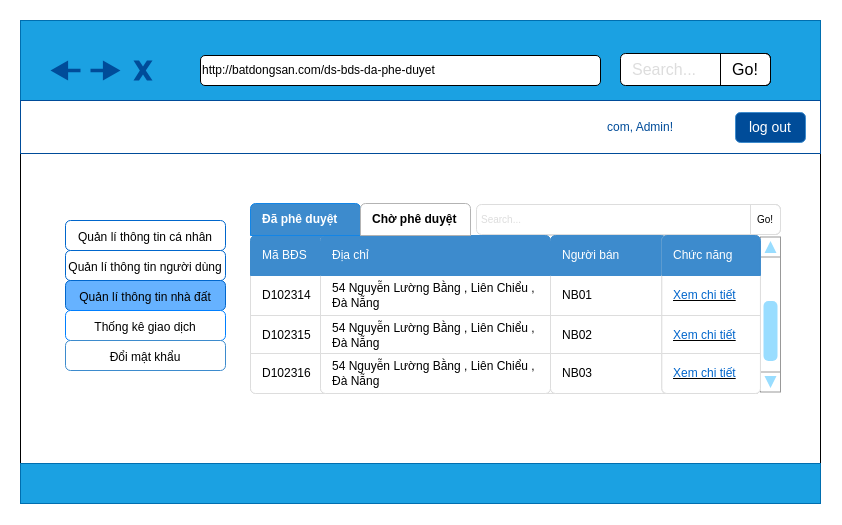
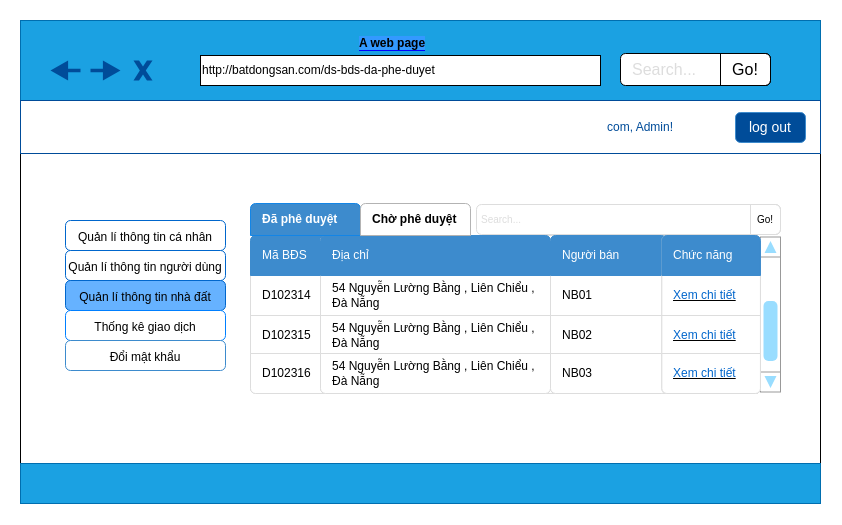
none -> (393, 44)
(401, 71) -> (401, 71)
